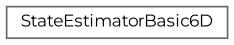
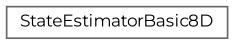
(117, 22) -> (117, 22)
